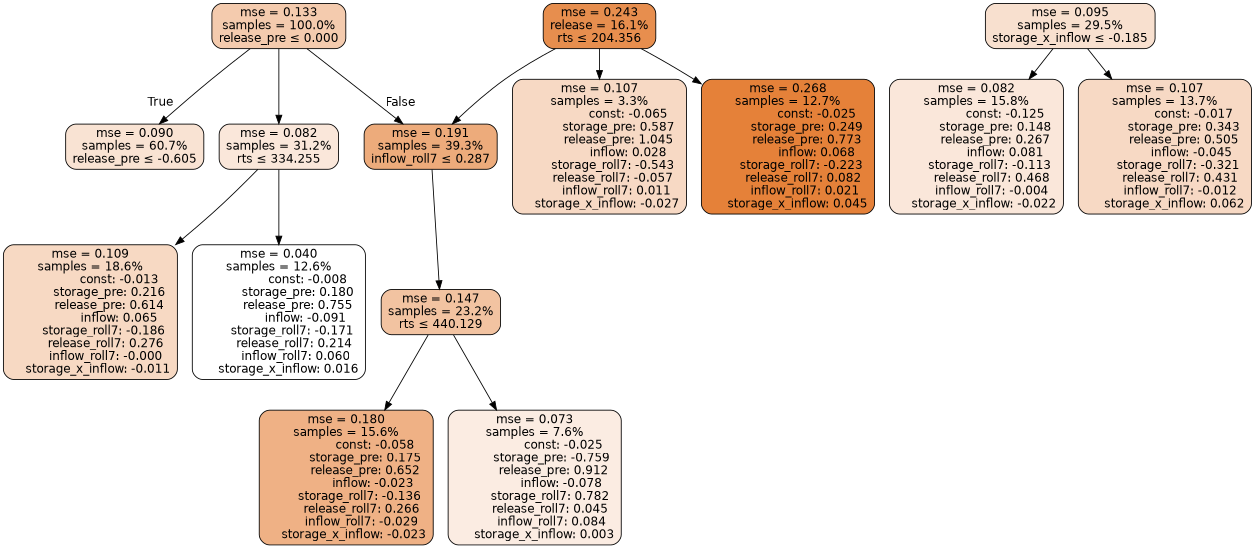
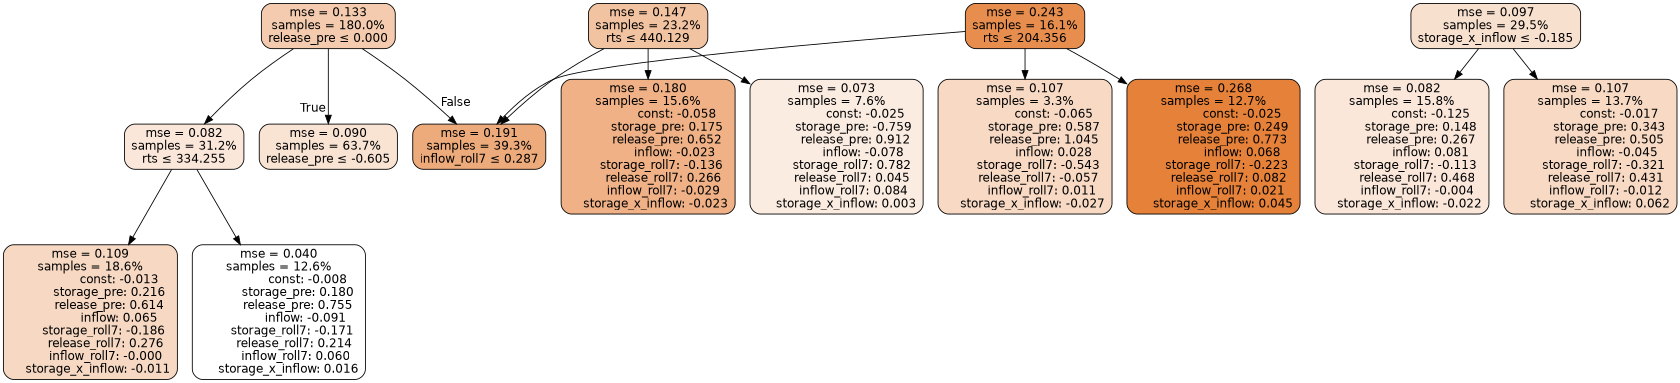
(279, 26) -> (328, 26)
(600, 26) -> (1025, 26)
(1070, 26) -> (1496, 26)
(135, 147) -> (328, 147)
(436, 225) -> (568, 70)
